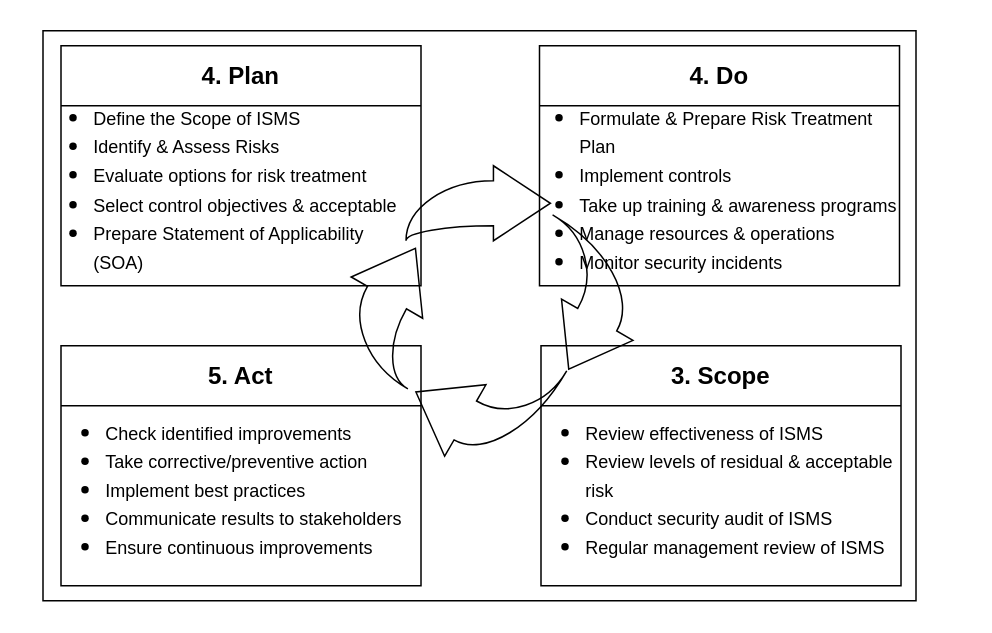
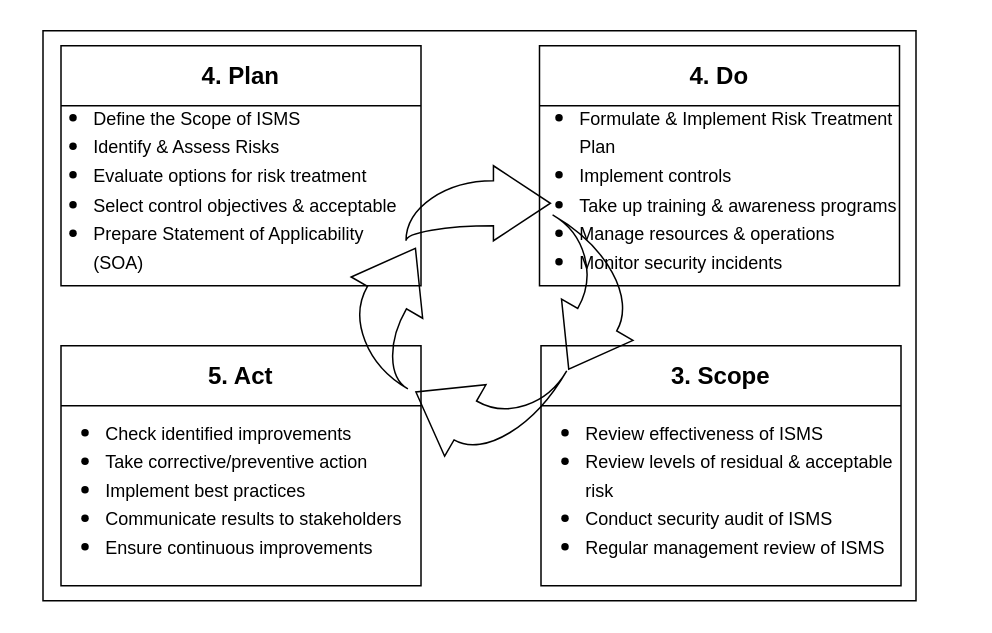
(716, 188) -> (716, 188)
